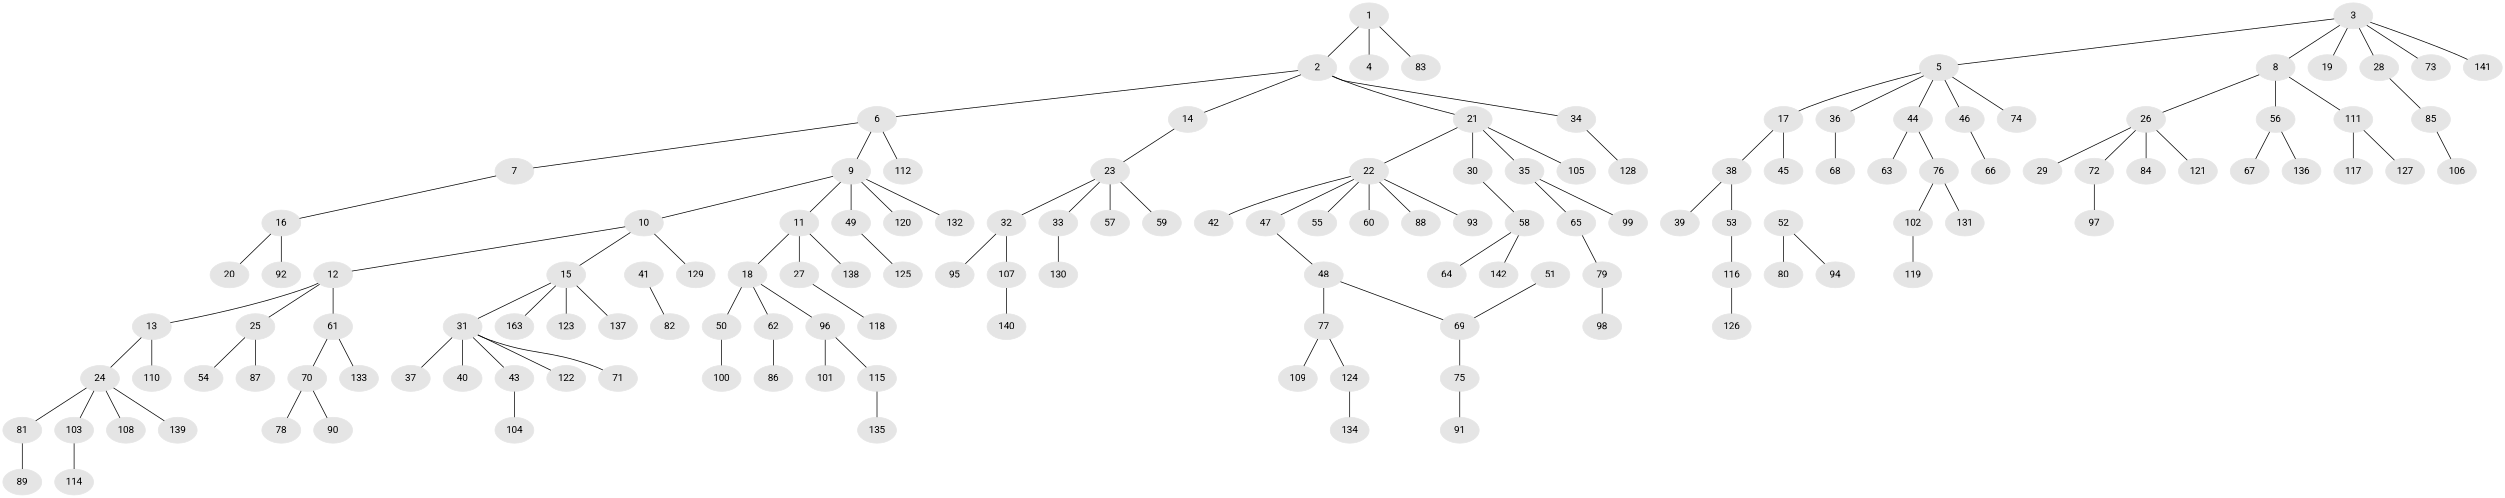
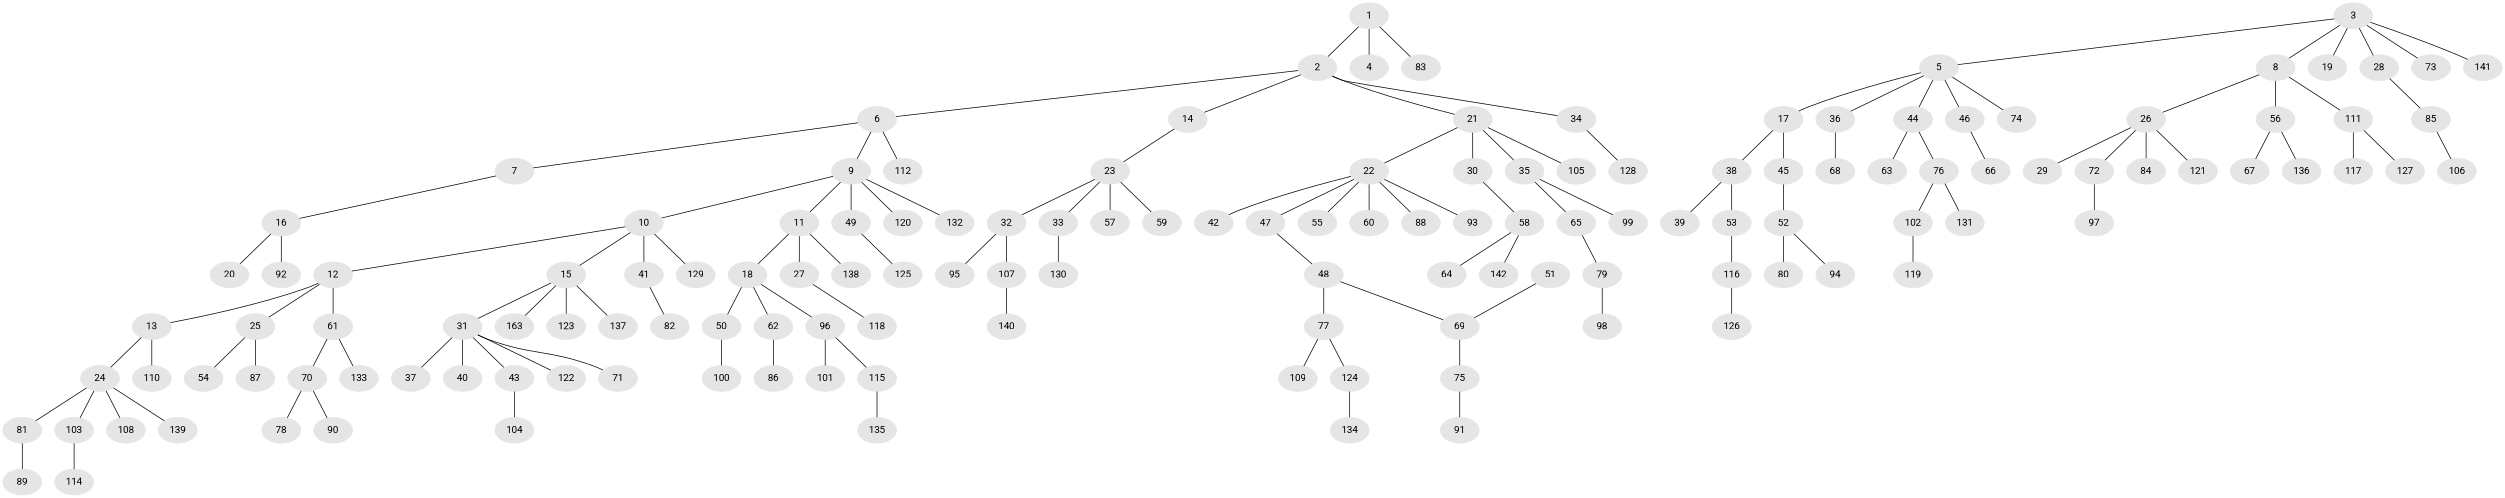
none -> (1784, 197)
none -> (644, 249)
